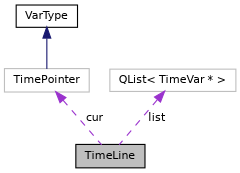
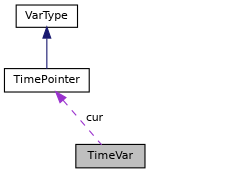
(47, 80) -> (47, 80)
(173, 80) -> none
(110, 156) -> (110, 156)
